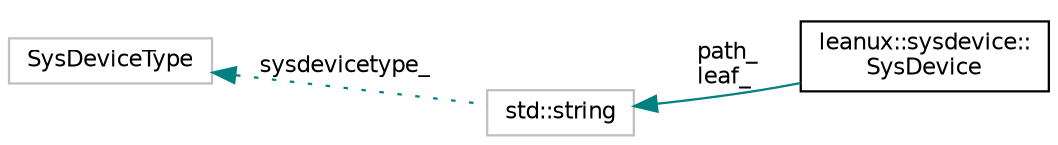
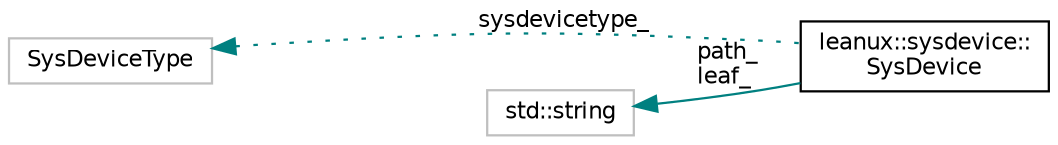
(361, 90) -> (518, 34)
